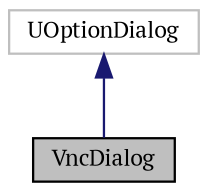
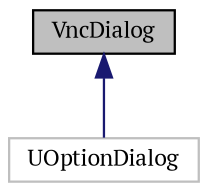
(104, 108) -> (104, 108)
